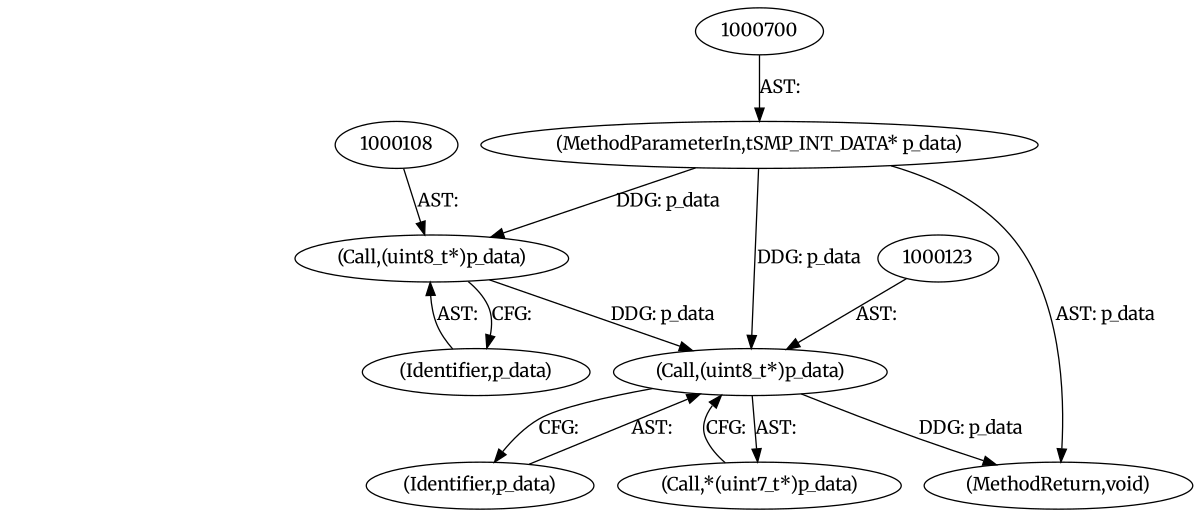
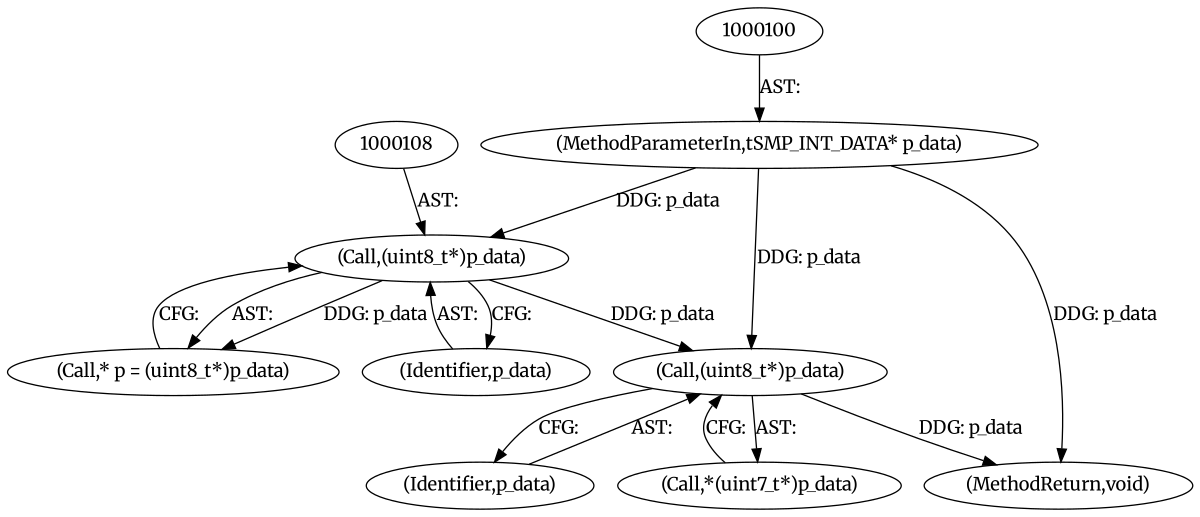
(759, 31) -> (759, 31)
(938, 258) -> none
(1105, 315) -> (1105, 315)
none -> (173, 372)
